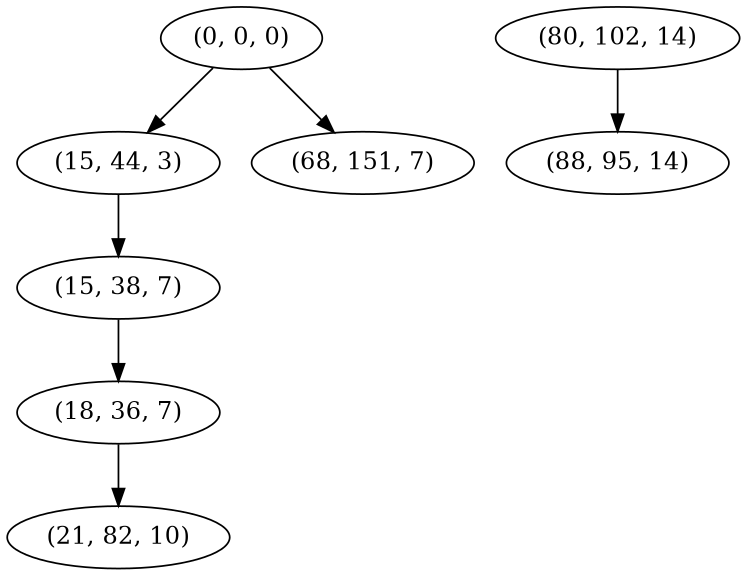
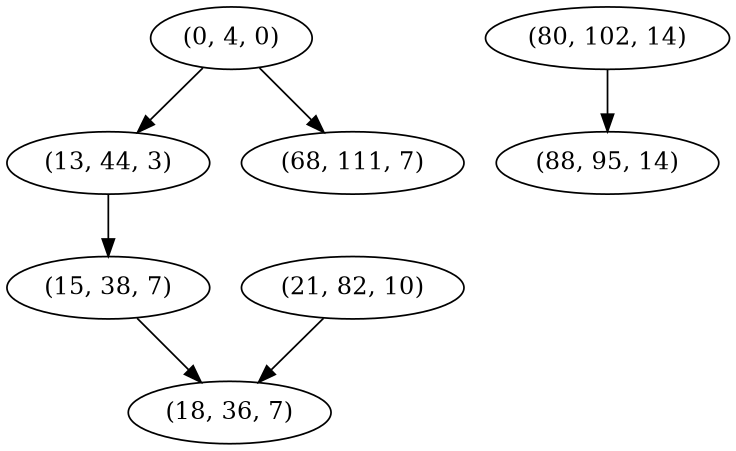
(242, 38) -> (231, 38)
(118, 163) -> (108, 163)
(363, 163) -> (353, 163)
(118, 466) -> (297, 344)
